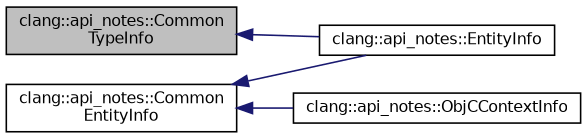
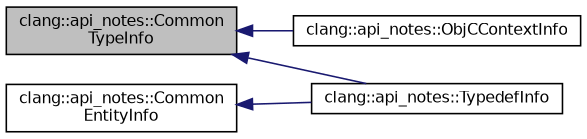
(437, 40) -> (437, 99)
(273, 108) -> (273, 31)
